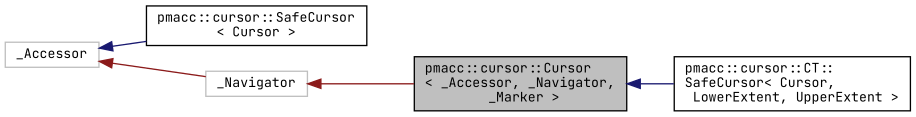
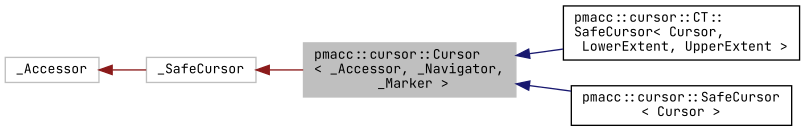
(129, 44) -> (550, 88)
(257, 84) -> (201, 70)
(521, 84) -> (410, 70)
